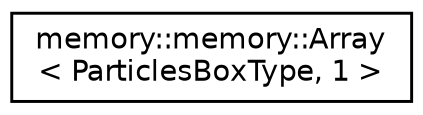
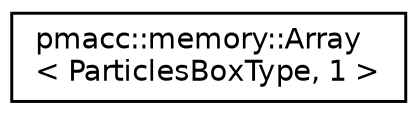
(212, 57) -> (209, 57)
